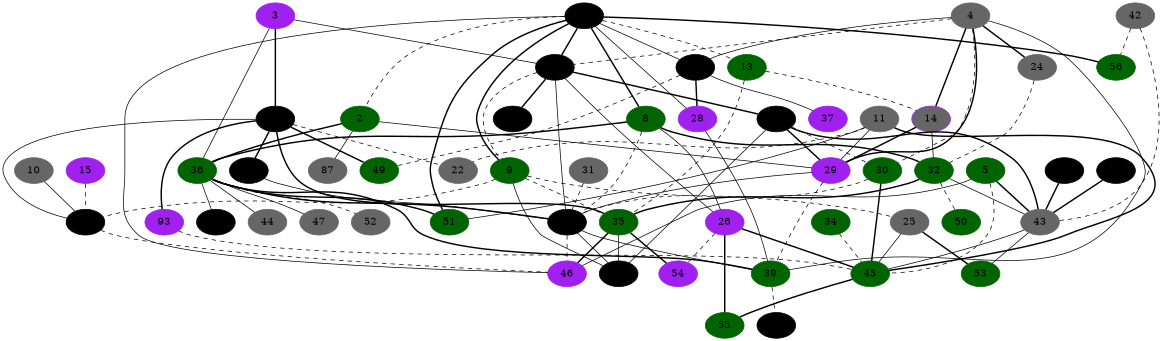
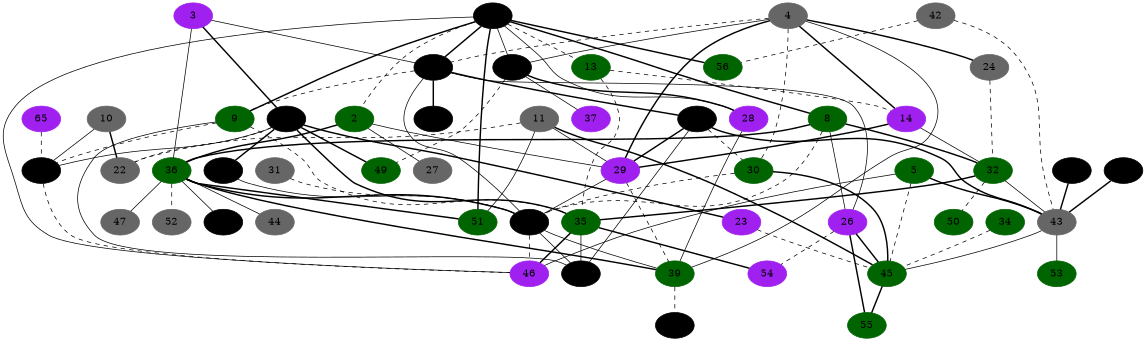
(931, 119) -> (906, 119)
none -> (112, 141)
(85, 171) -> (41, 119)
(328, 171) -> (433, 171)
(164, 222) -> (741, 222)
(910, 222) -> none
